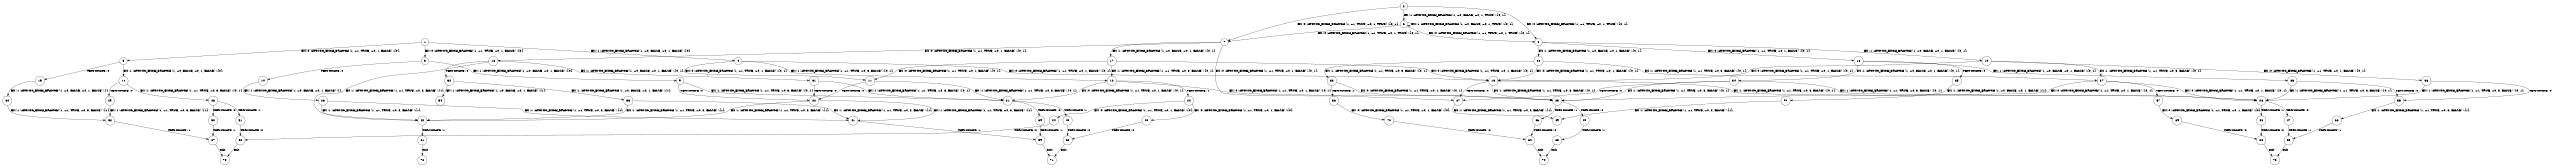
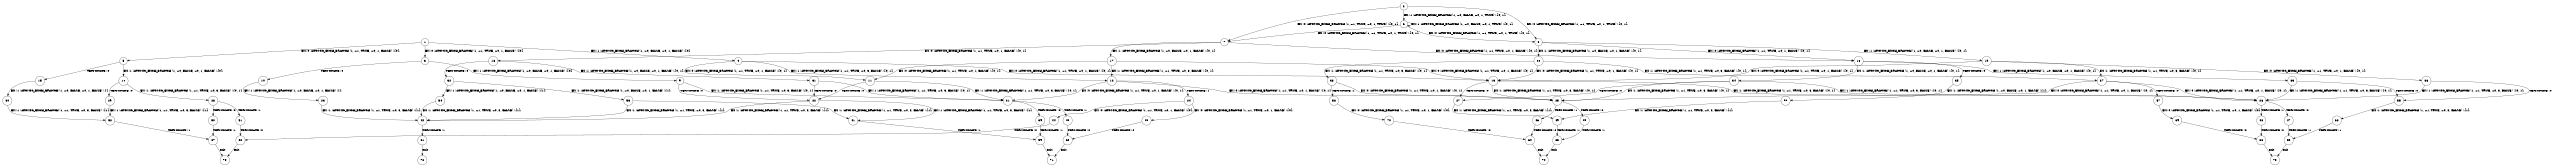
(346, 89) -> (426, 105)
(1277, 96) -> (1540, 56)
(560, 115) -> none
none -> (1557, 129)
